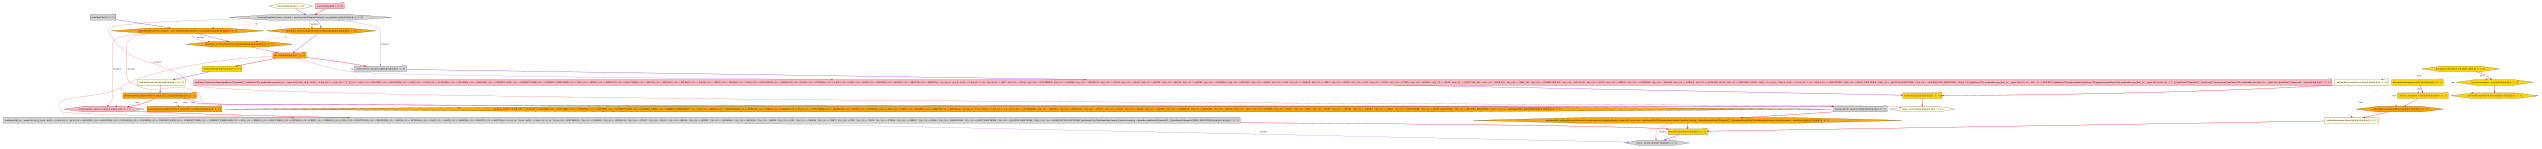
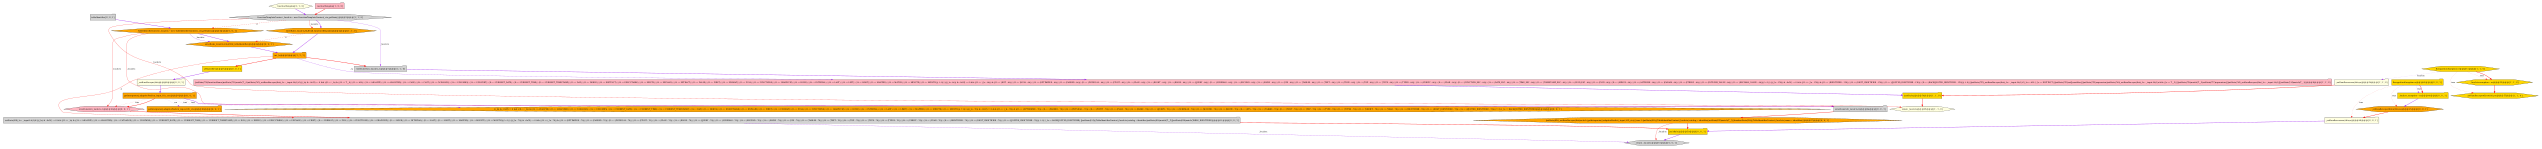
(2419, 76) -> (2421, 76)
(2017, 126) -> (2017, 126)
